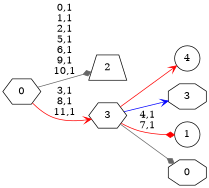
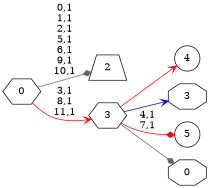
(187, 134) -> (187, 134)
